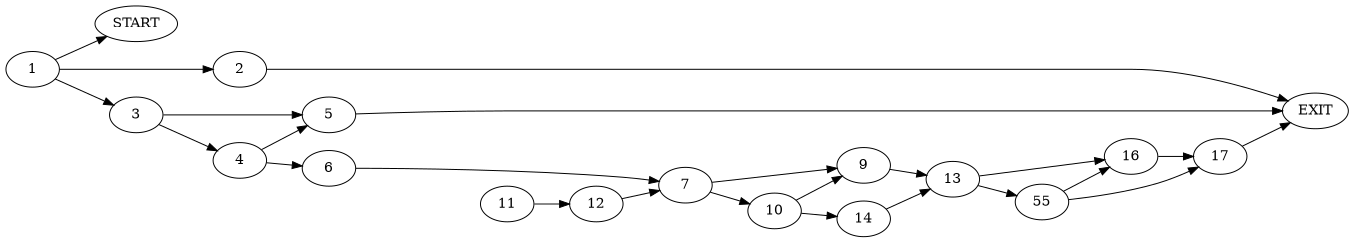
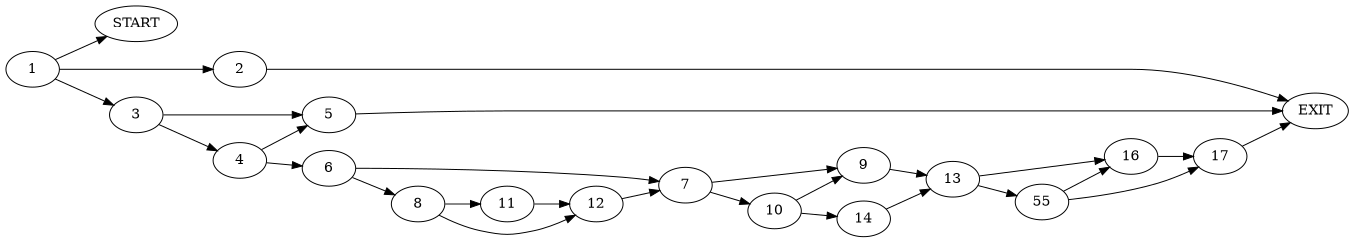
none -> (418, 204)
